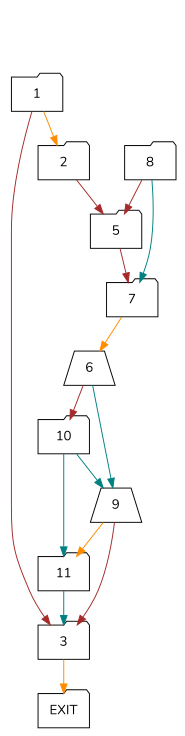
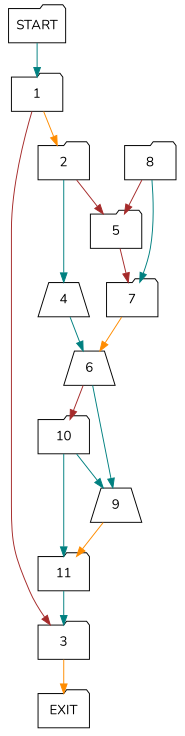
none -> (37, 26)
none -> (64, 300)
(105, 572) -> none
